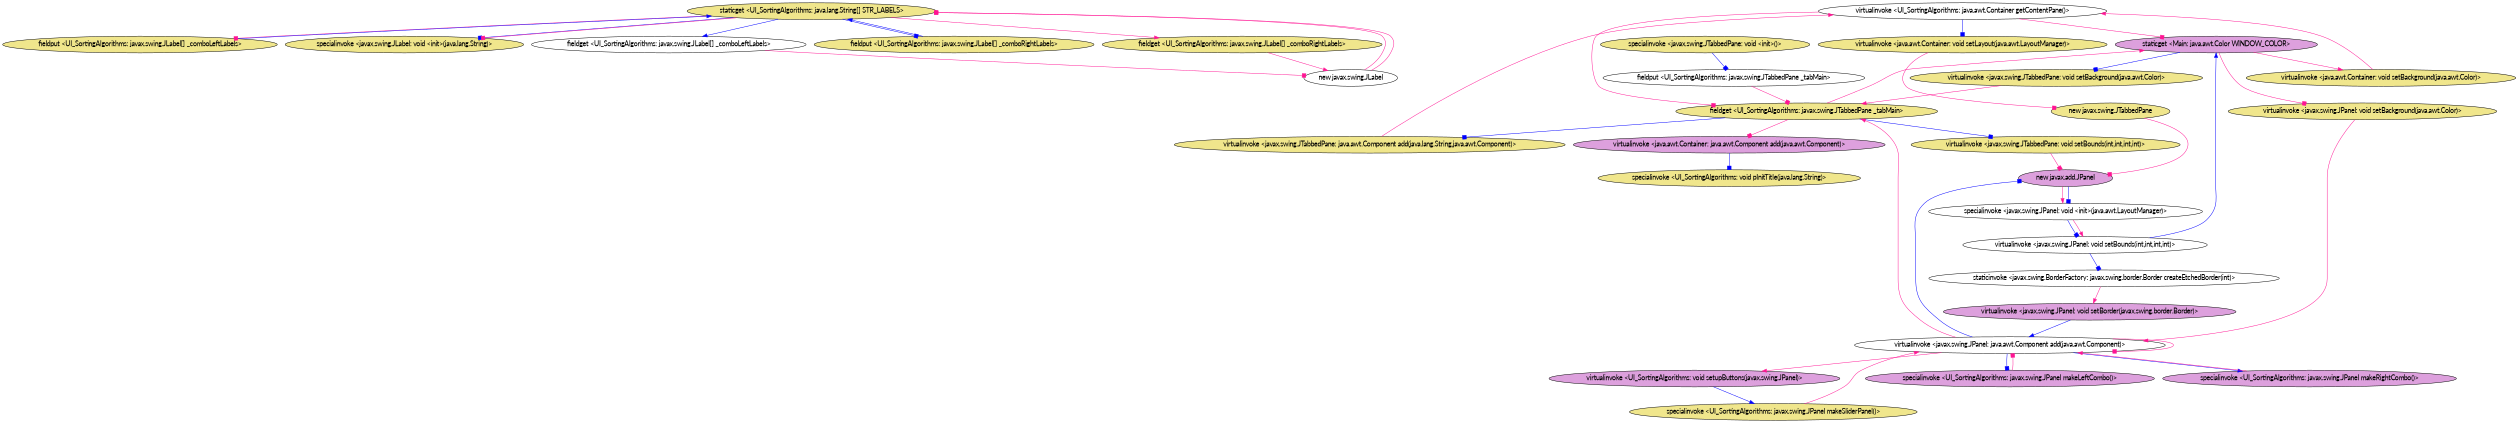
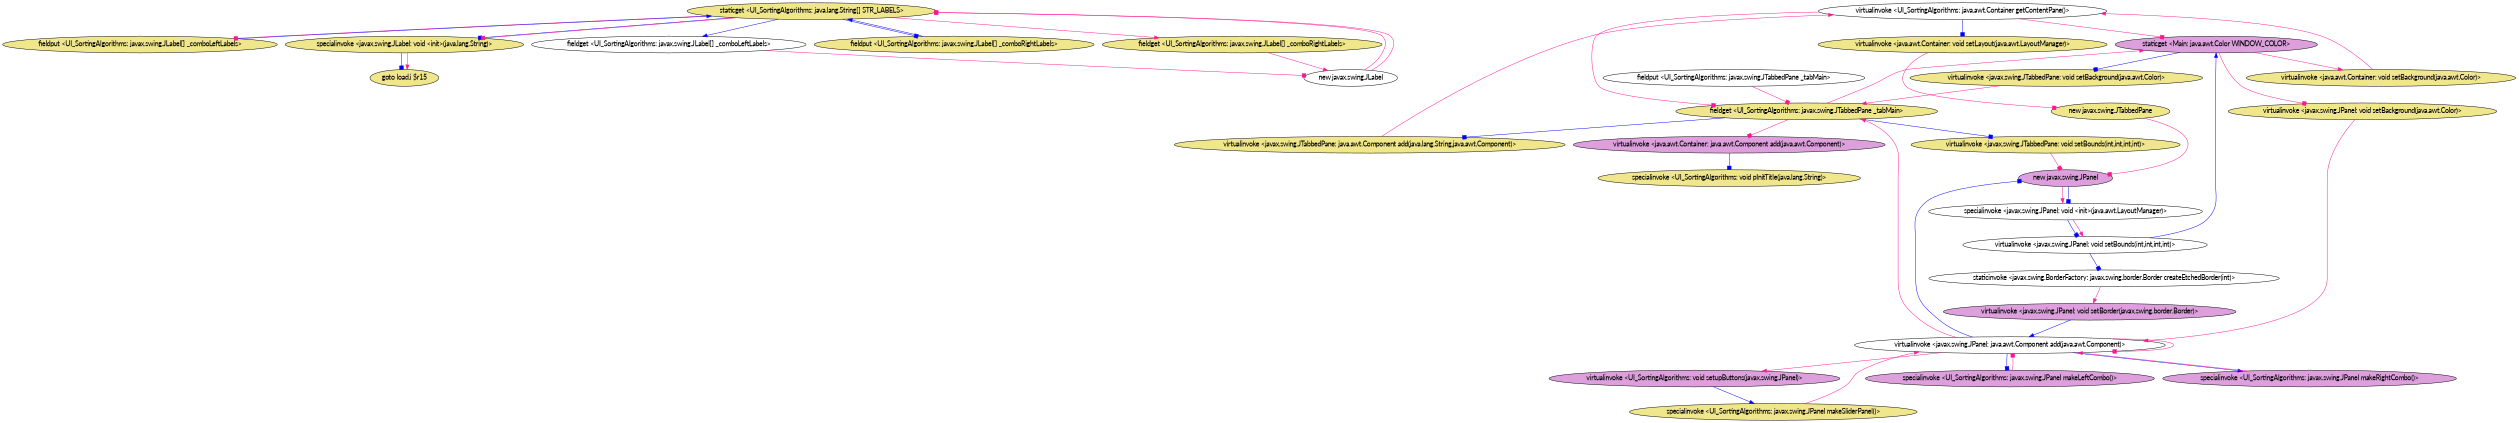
(1705, 45) -> none
none -> (404, 78)
(2066, 178) -> (2066, 178)
